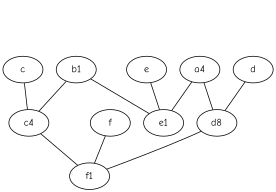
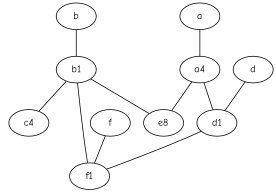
none -> (76, 16)
none -> (200, 16)
(23, 70) -> none
(147, 70) -> none
(164, 123) -> (164, 123)
(217, 123) -> (217, 123)
(59, 150) -> (82, 123)
